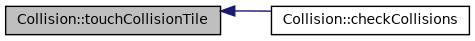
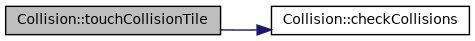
(253, 11) -> (239, 30)
